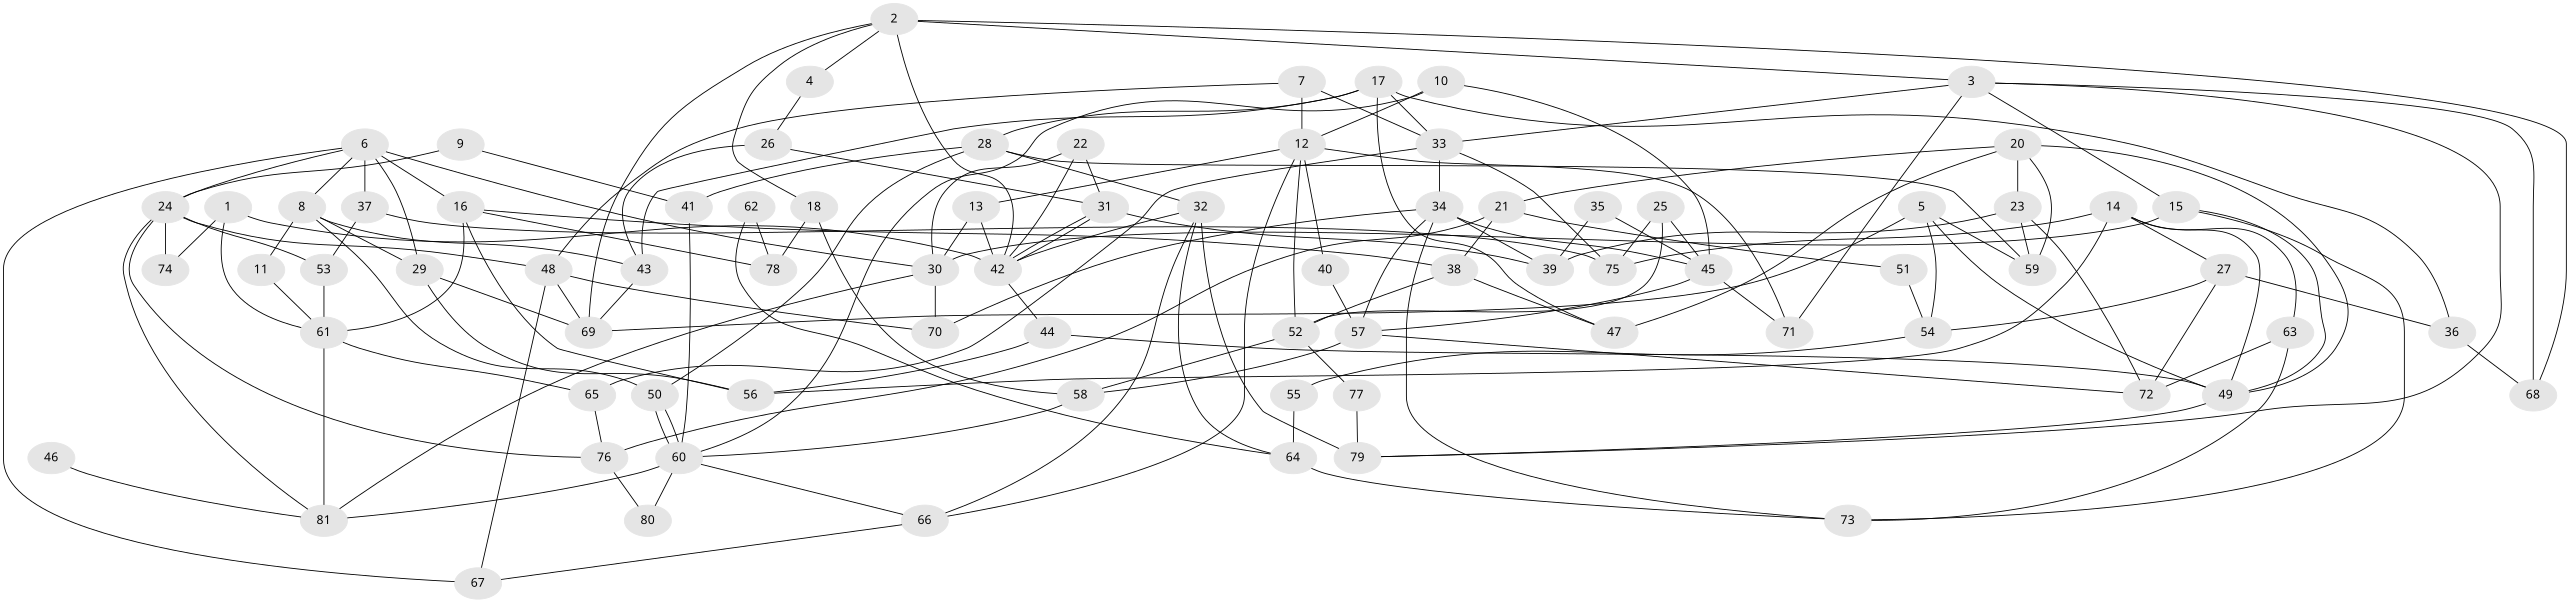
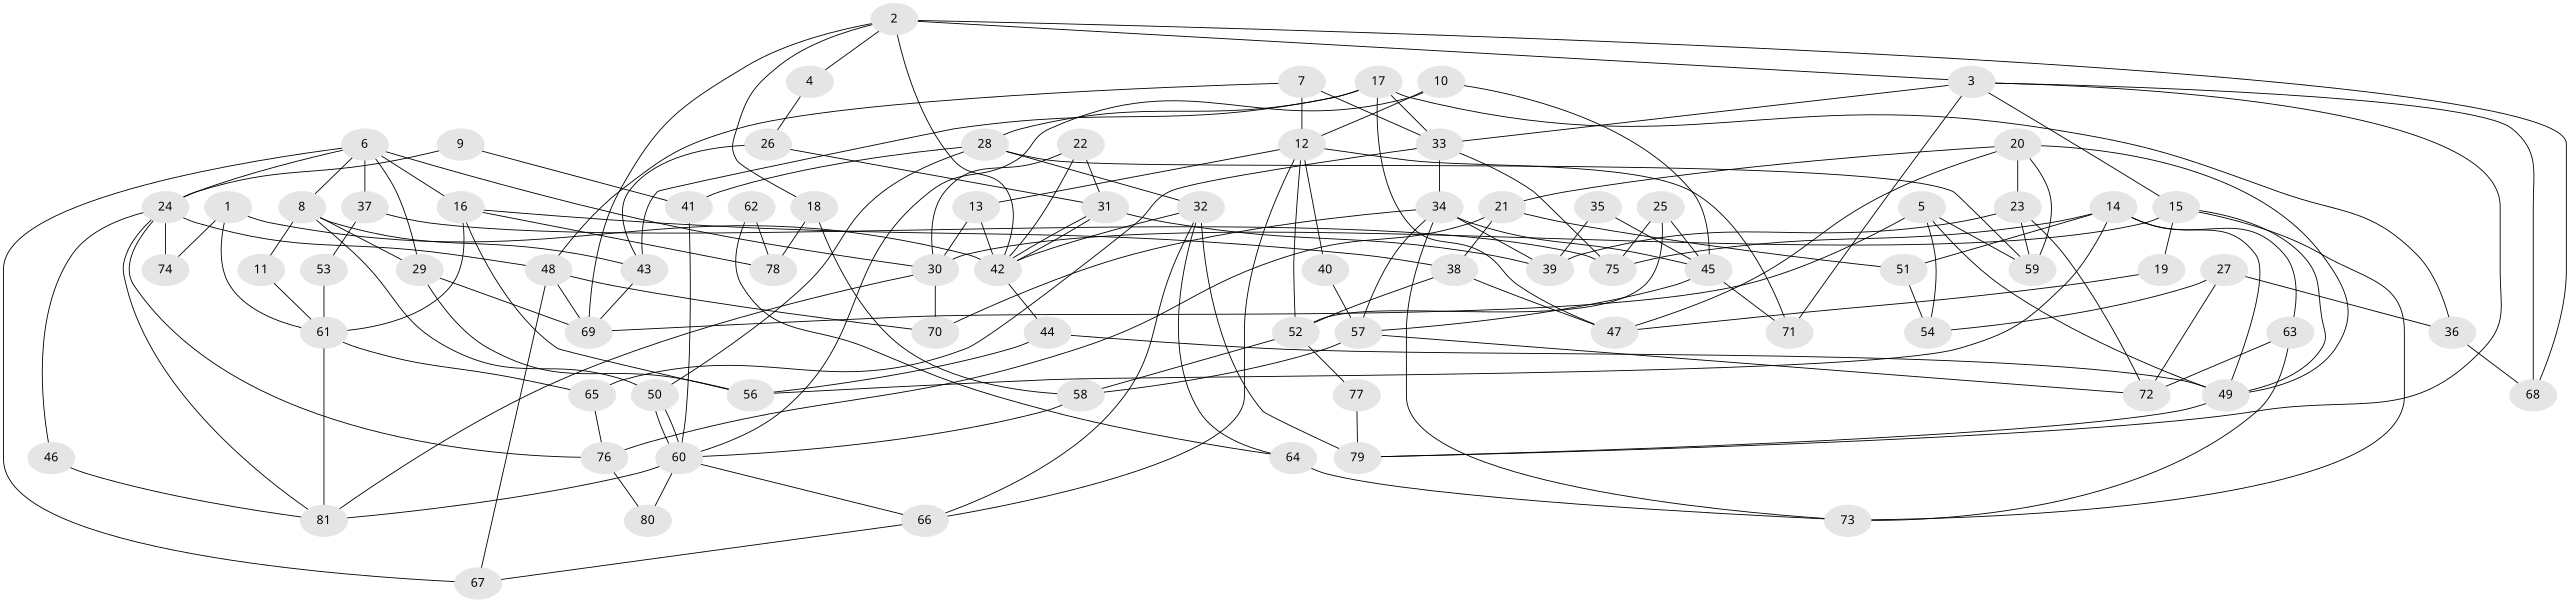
(2169, 239) -> (2030, 233)
(263, 244) -> (50, 304)
none -> (2161, 270)
(1294, 395) -> none
